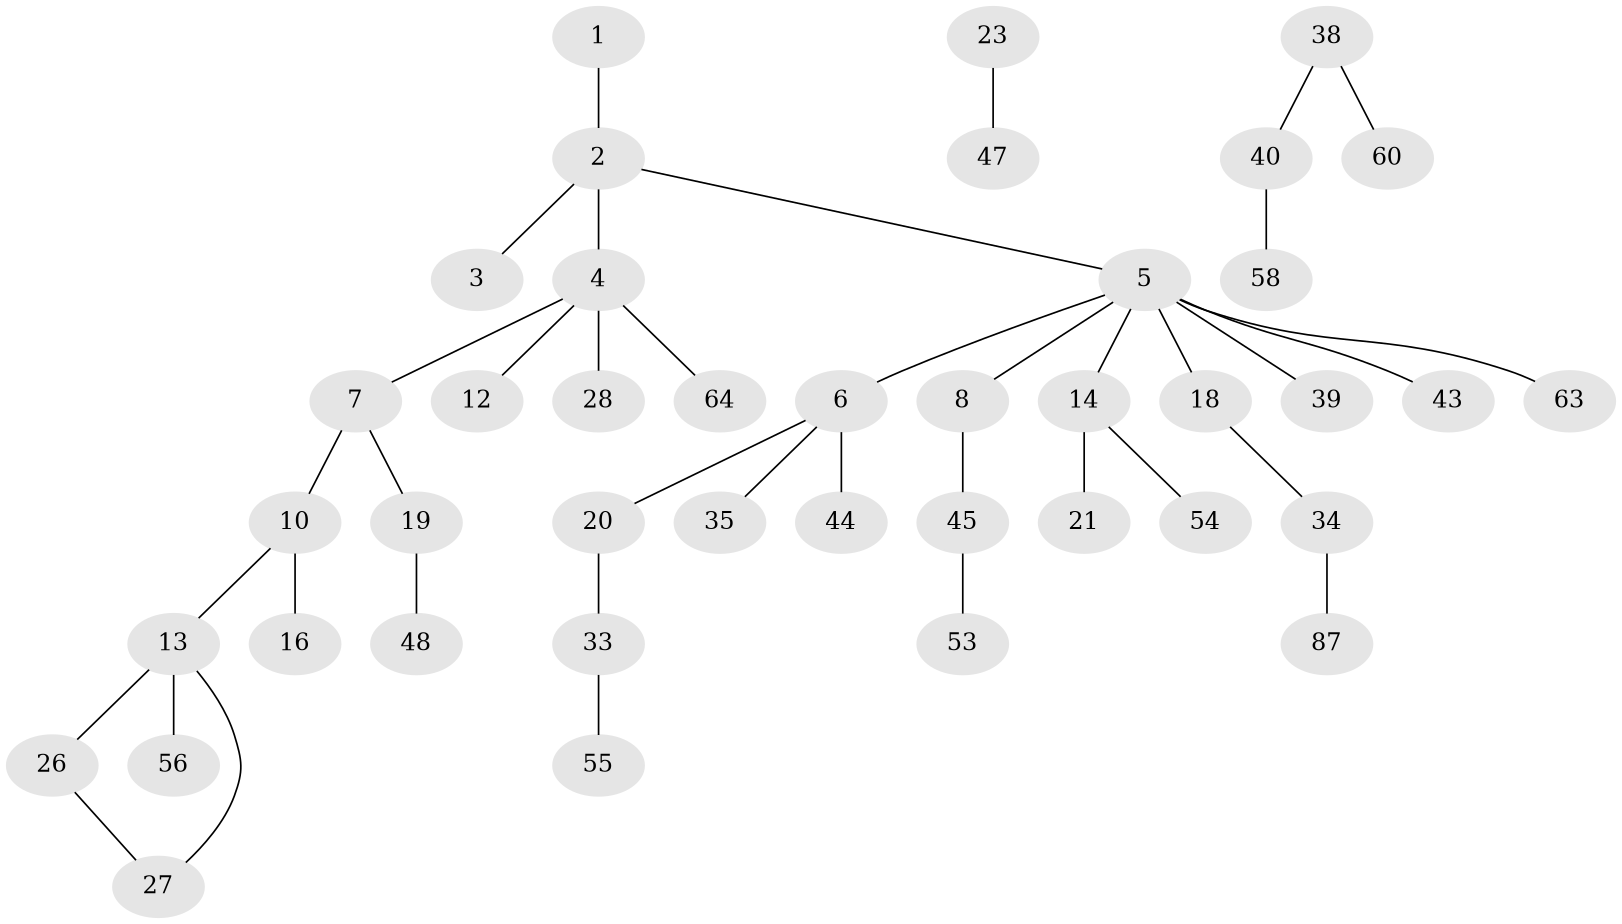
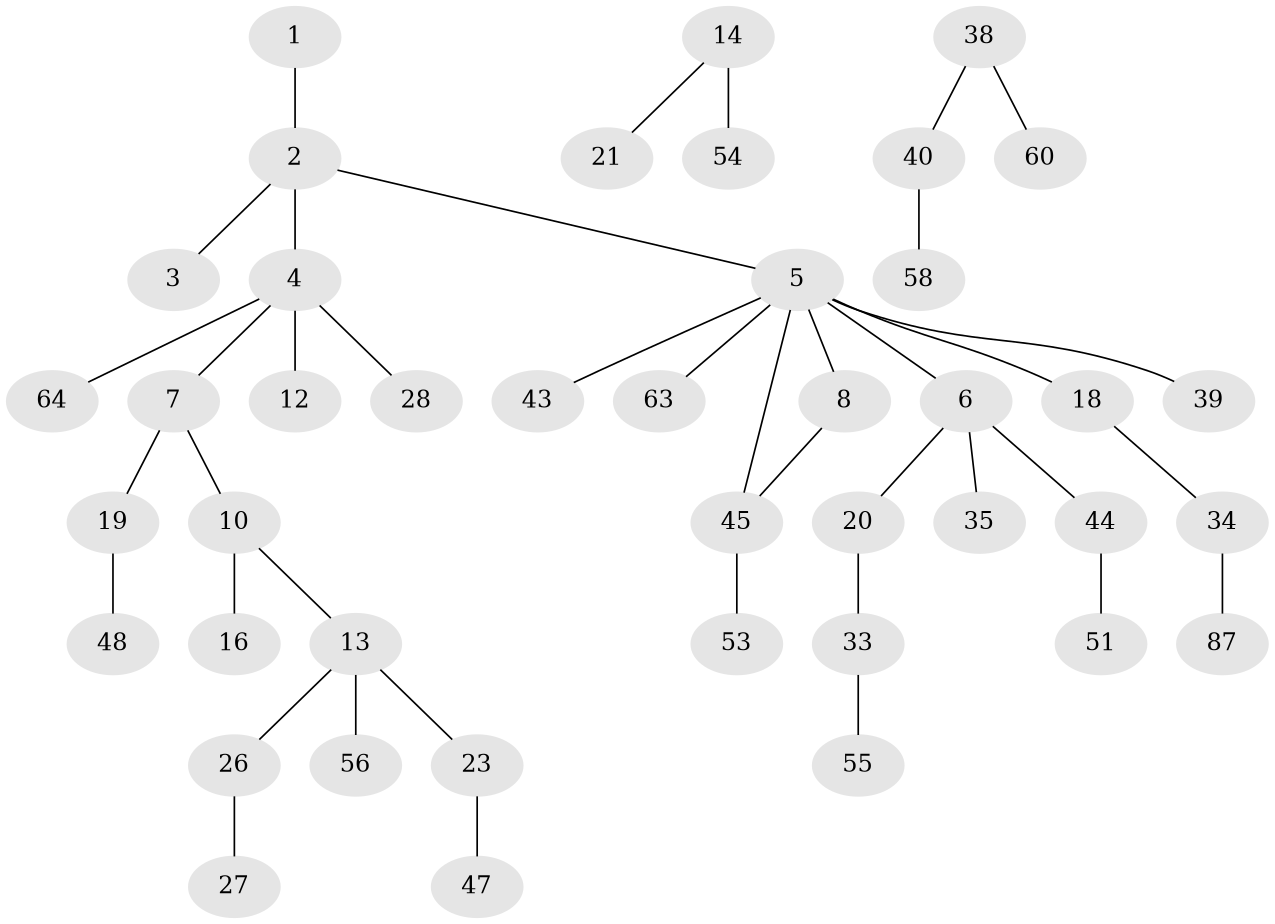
(1114, 341) -> (767, 401)
none -> (1101, 644)
(241, 770) -> (416, 705)
